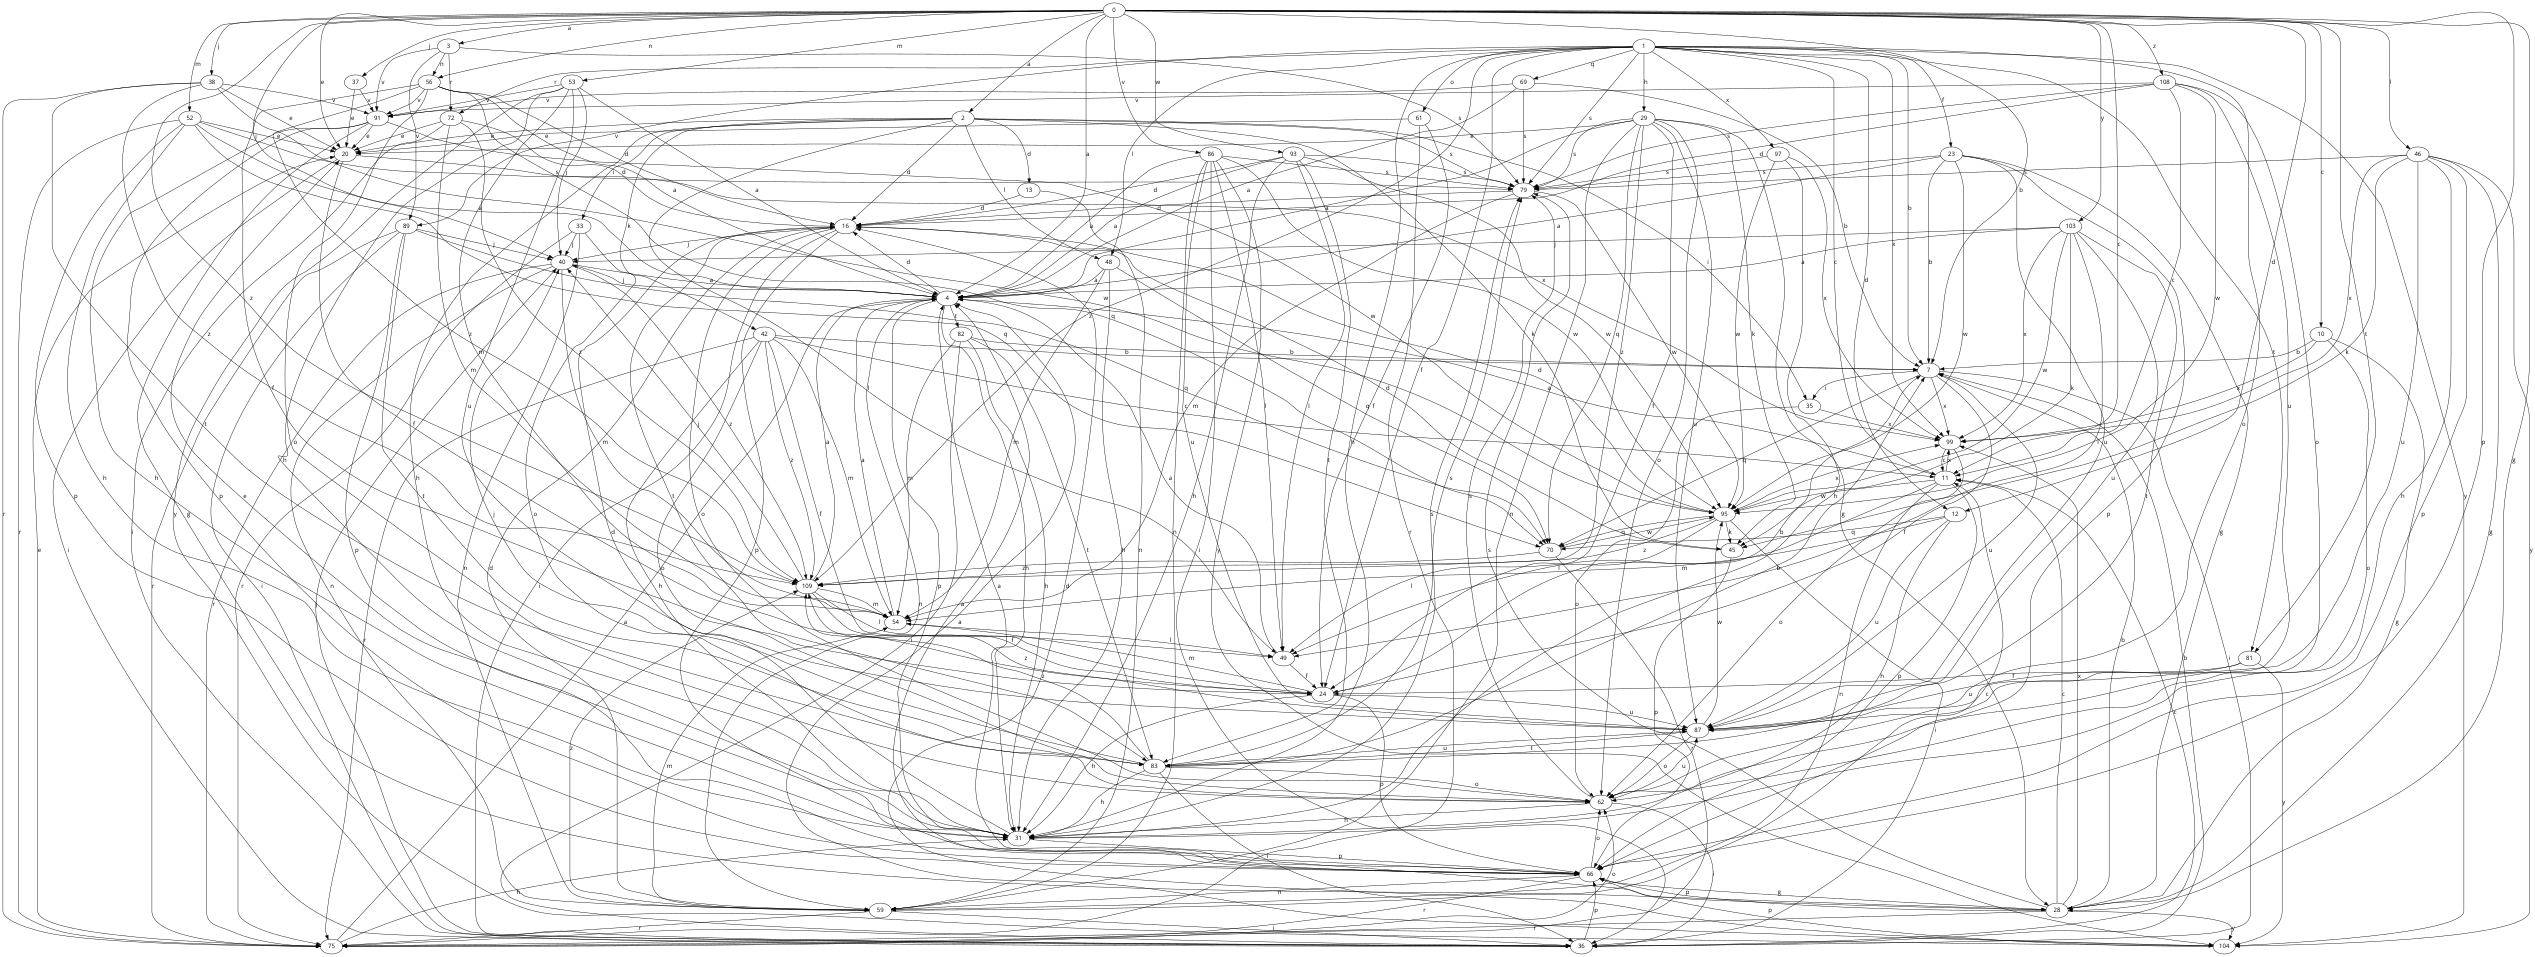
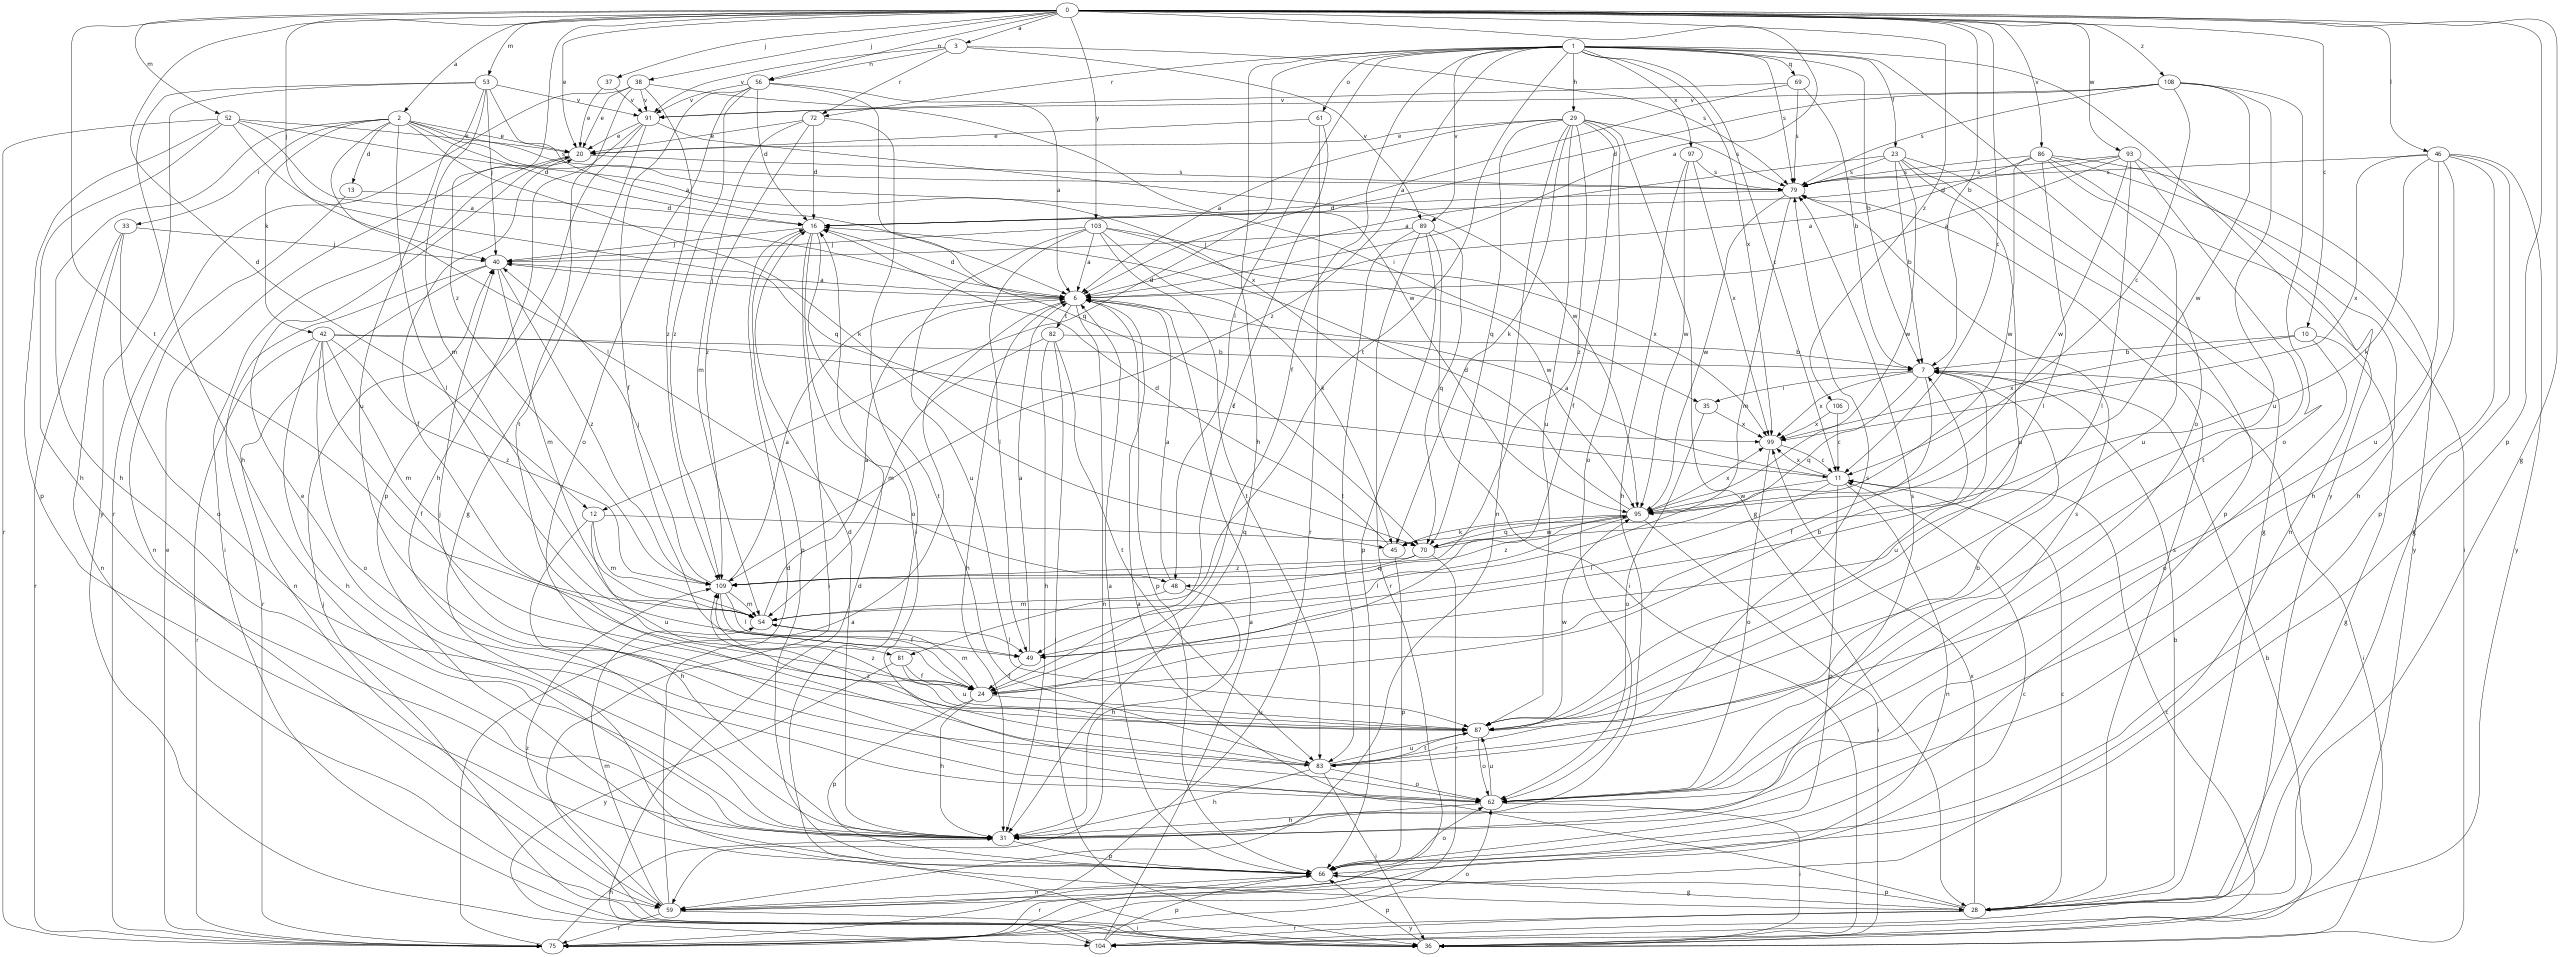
(947, 298) -> (1075, 298)
(1328, 393) -> (1298, 579)
none -> (1838, 406)
